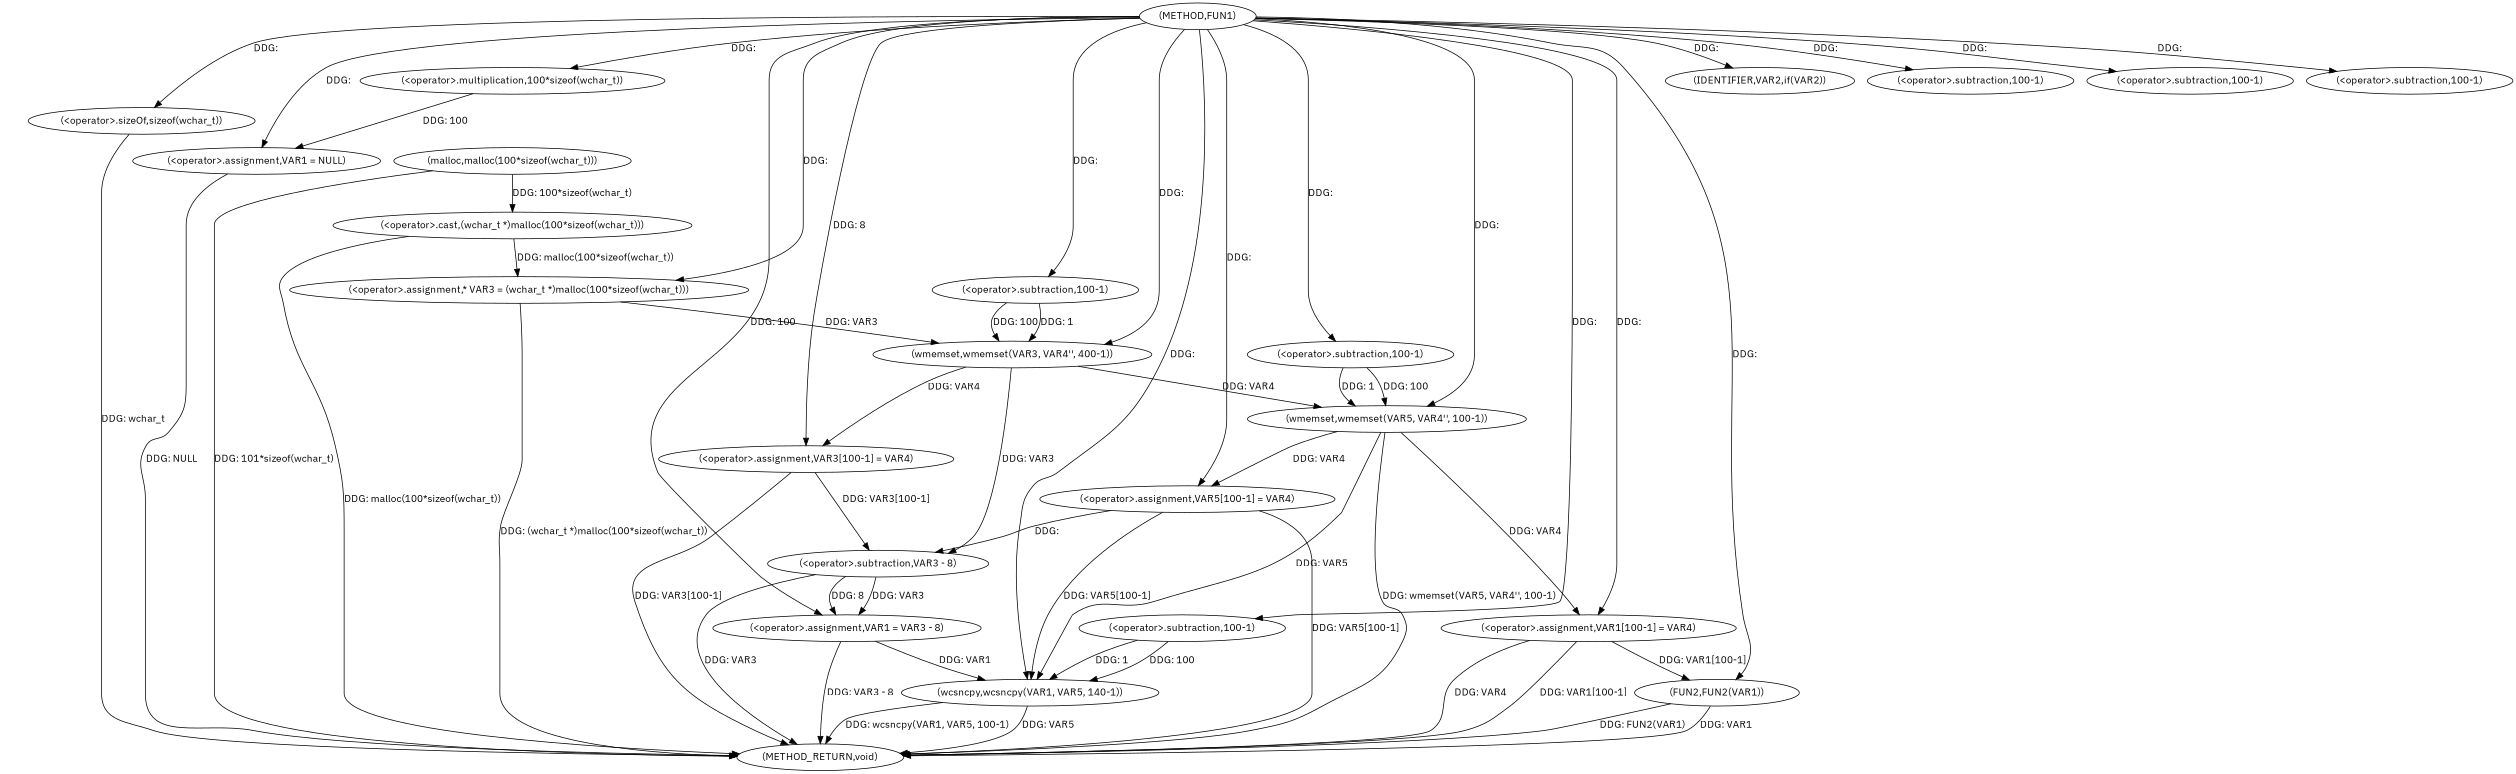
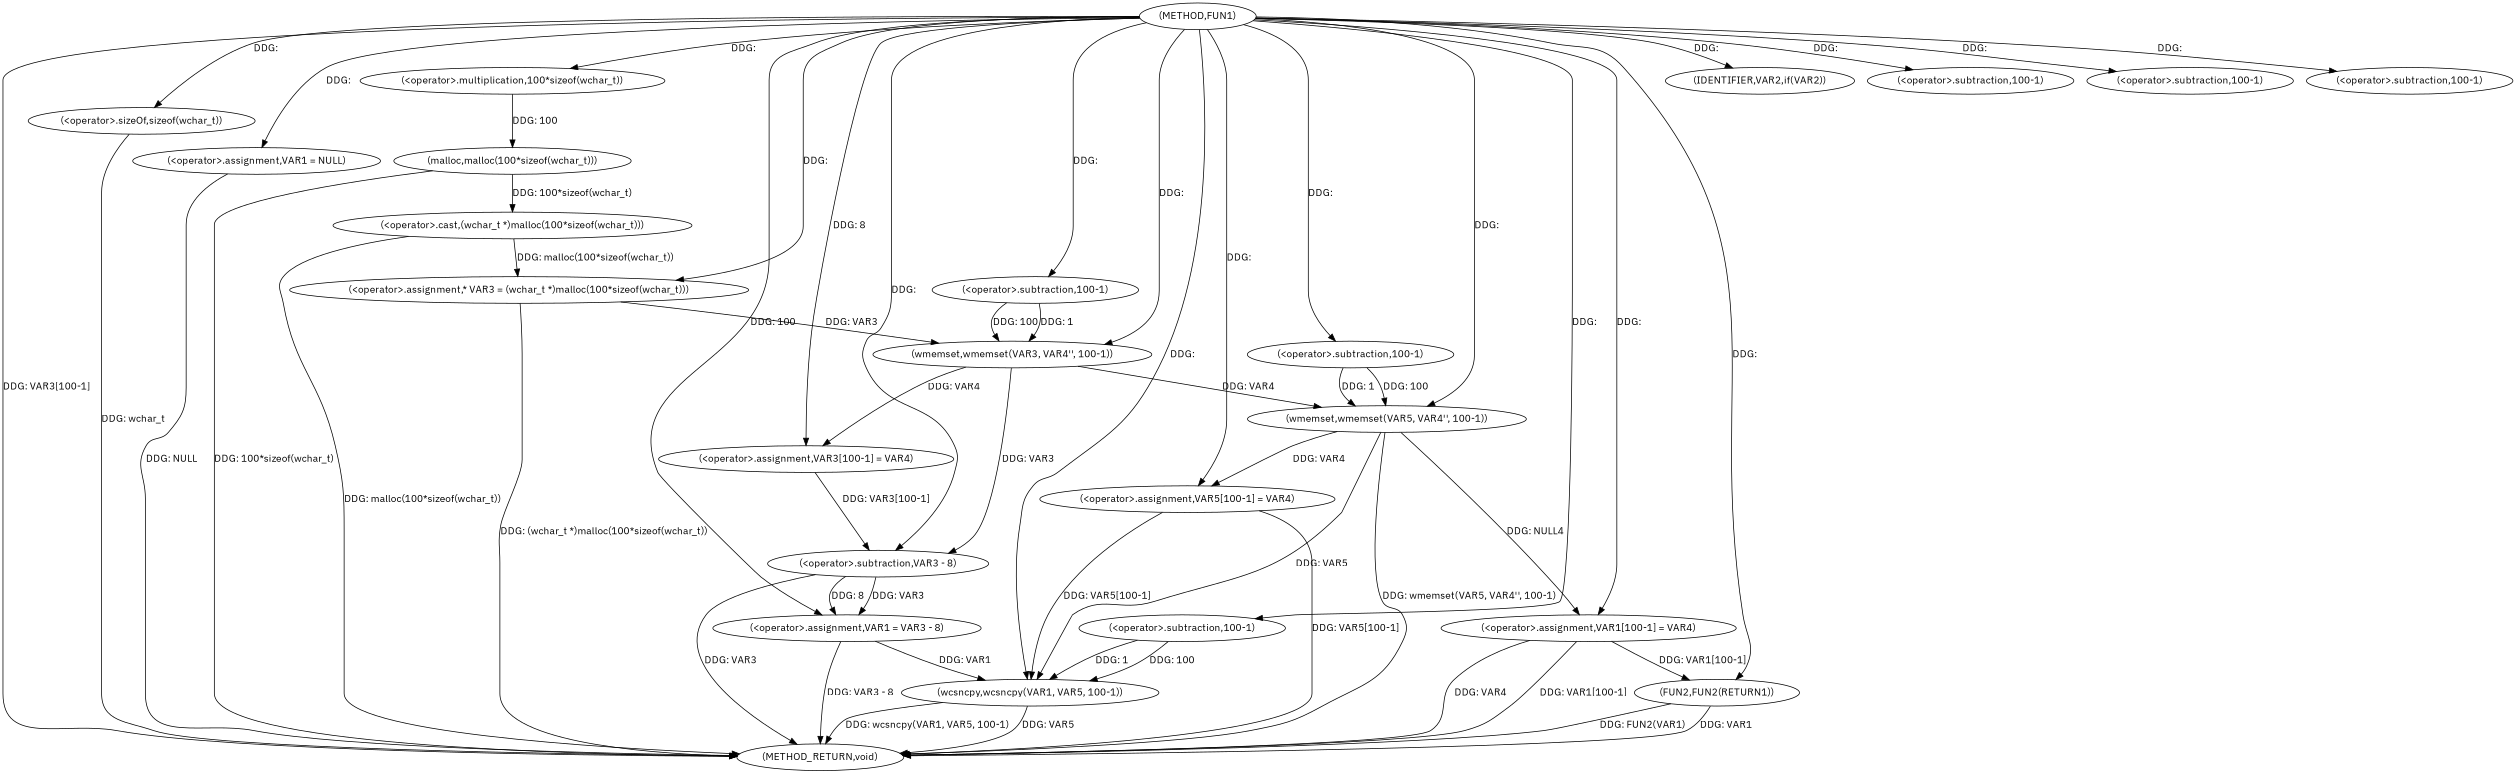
(388, 120) -> (512, 117)
(1012, 355) -> (1012, 355)
(274, 459) -> (274, 459)
(1026, 528) -> (891, 216)
(1536, 531) -> (1536, 531)
(635, 601) -> (3, 190)
(1030, 693) -> (1030, 693)
(1717, 693) -> (1717, 693)
